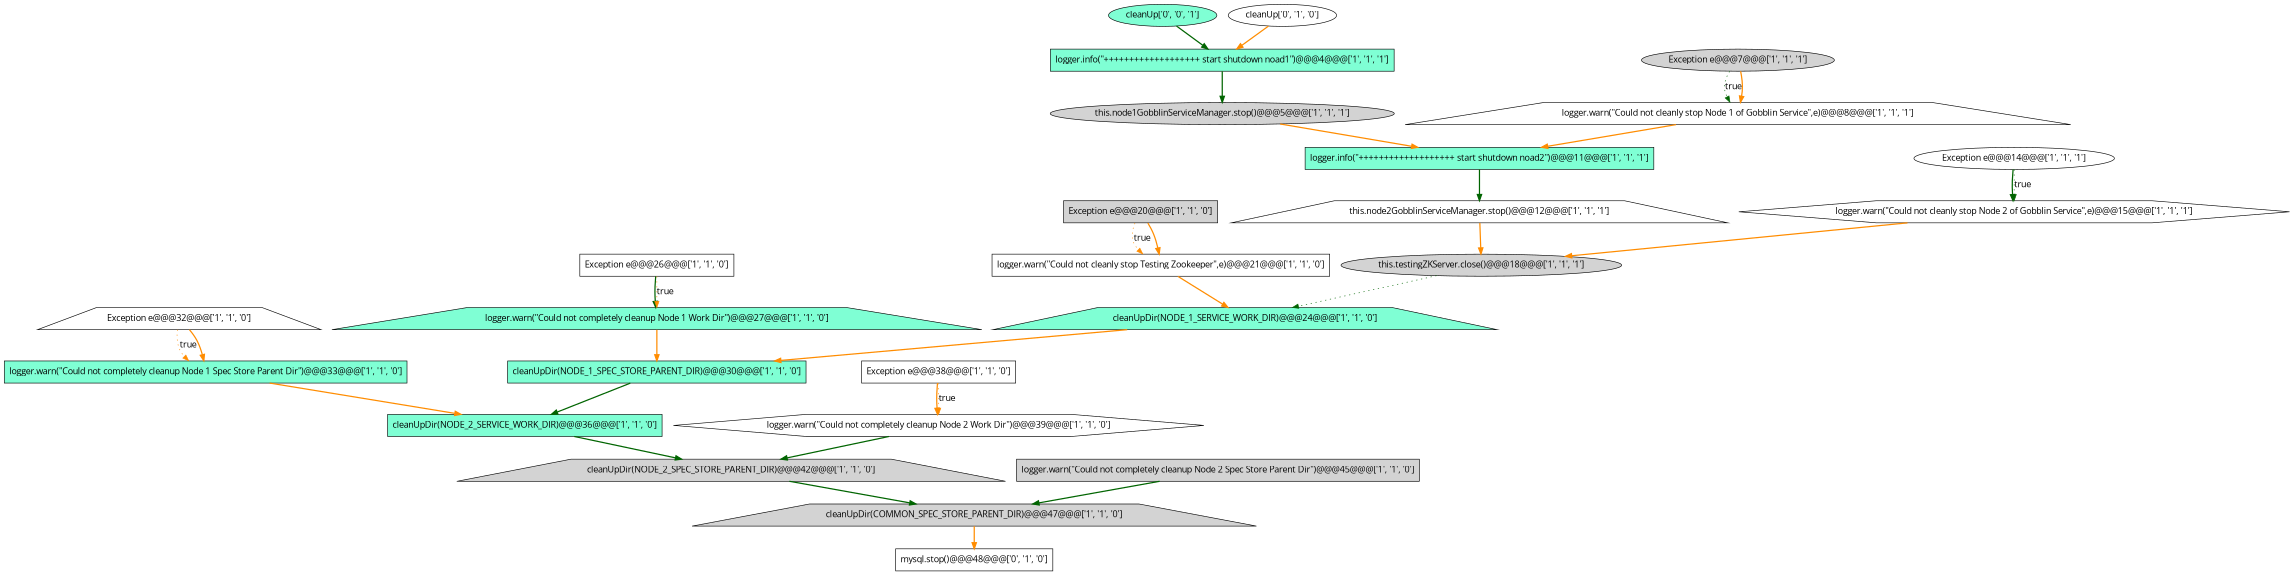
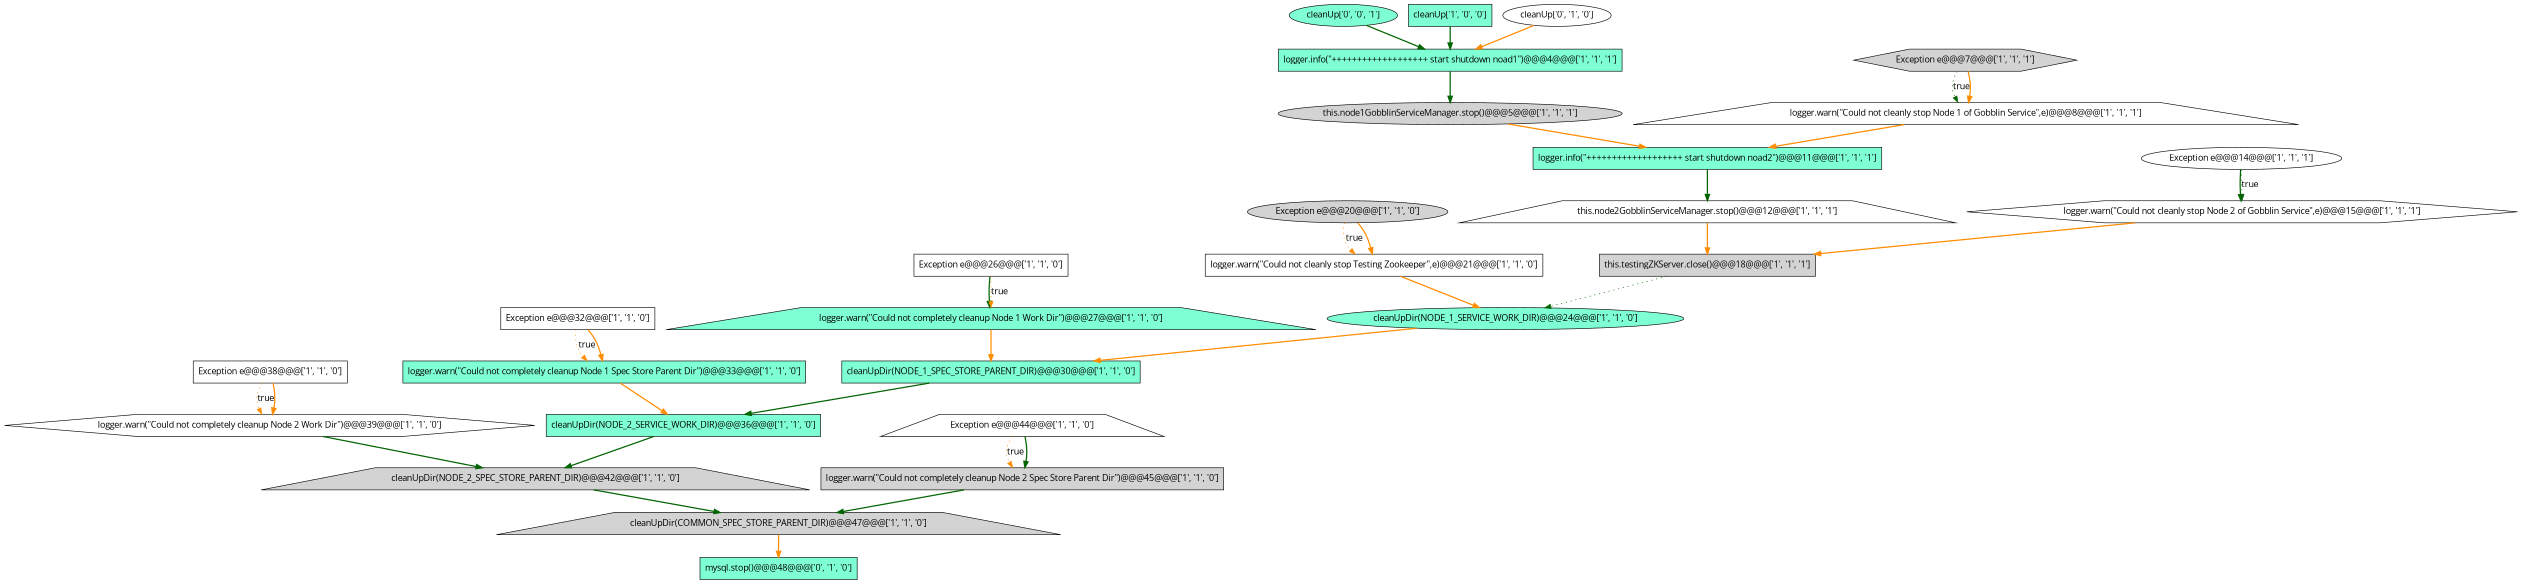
none -> (1450, 15)
(1738, 60) -> (1965, 60)
(1141, 212) -> (1348, 212)
(1481, 265) -> (1707, 265)
(179, 319) -> (578, 319)
(1245, 319) -> (1505, 319)
none -> (1022, 425)
(974, 560) -> (779, 568)
